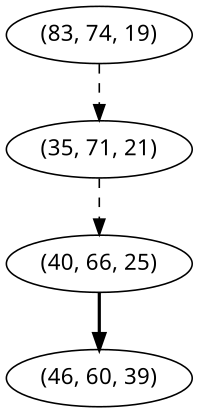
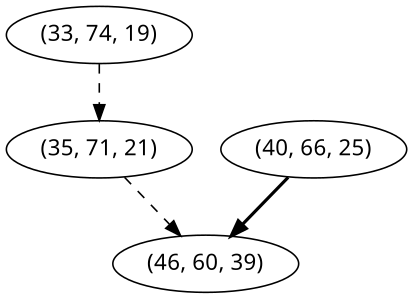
(99, 35) -> (99, 35)
(99, 199) -> (147, 201)
